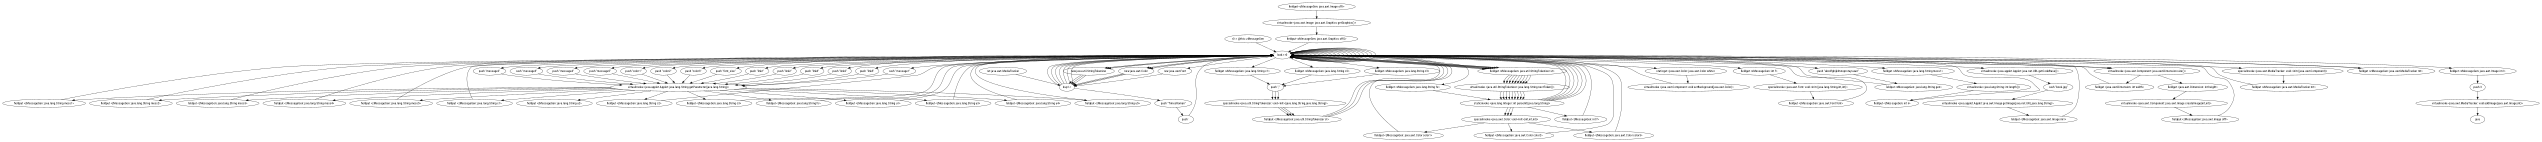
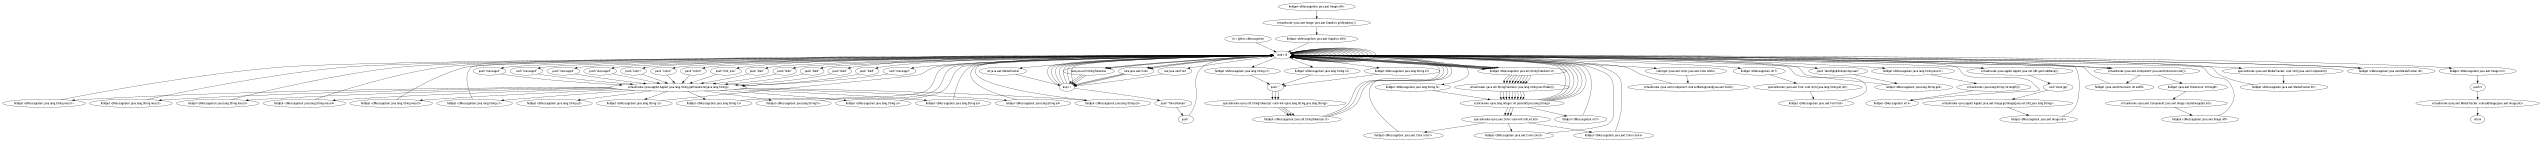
none -> (1147, 59)
(2478, 119) -> (2478, 119)
